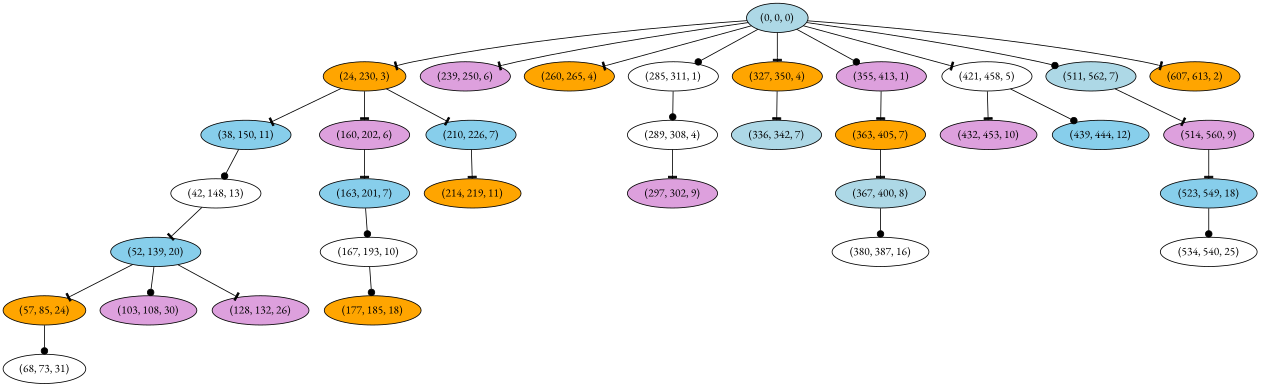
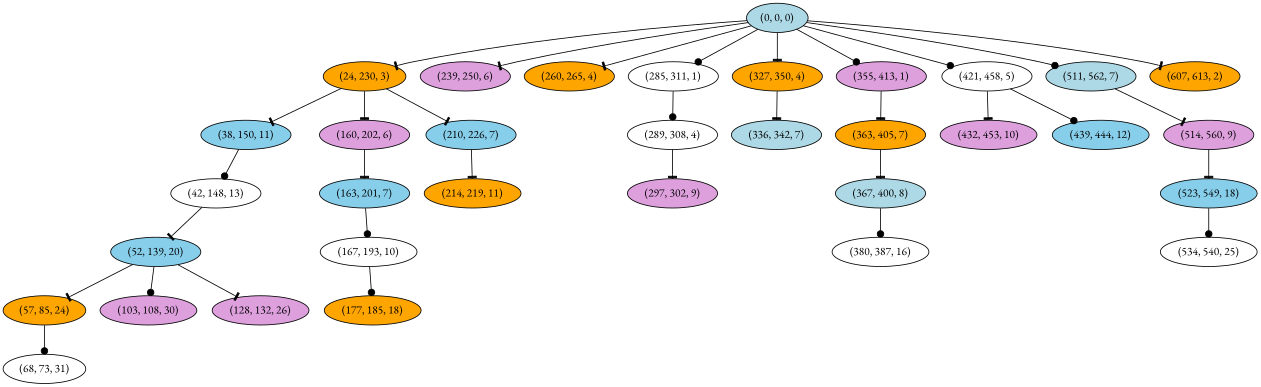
(876, 46) -> (875, 45)
